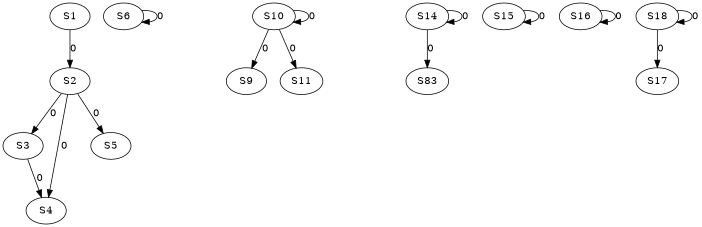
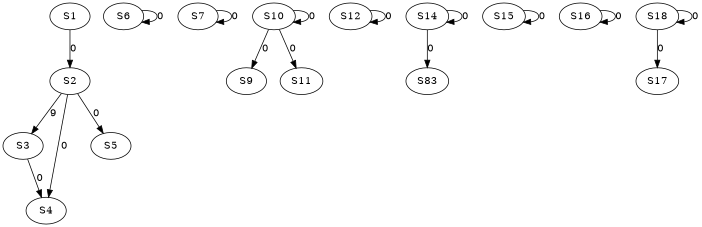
none -> (198, 16)
none -> (351, 16)
(54, 114) -> (54, 114)
